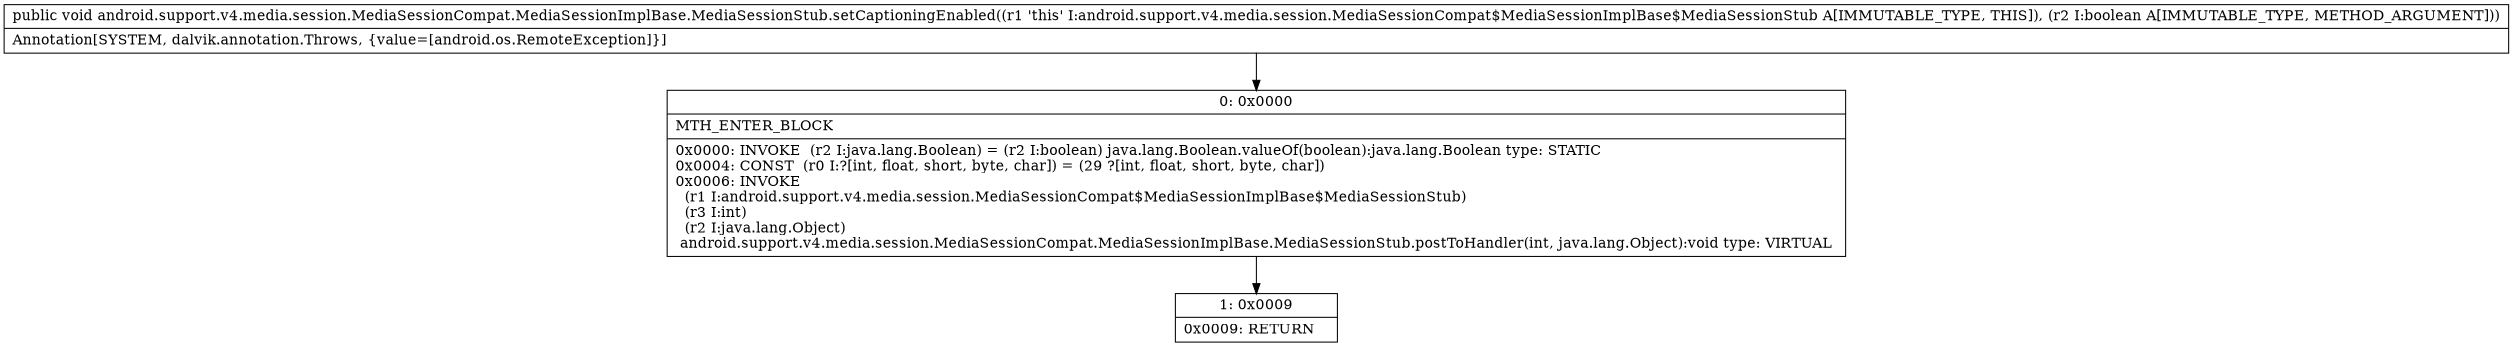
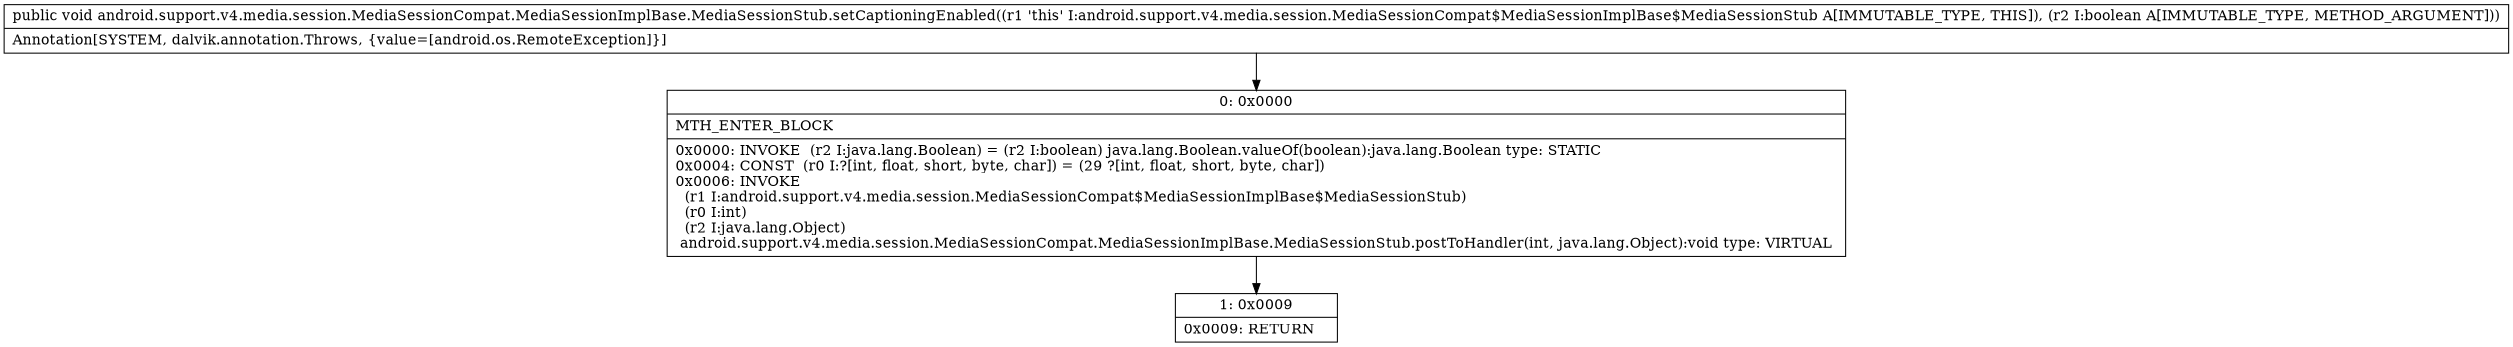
(712, 213) -> (712, 213)
